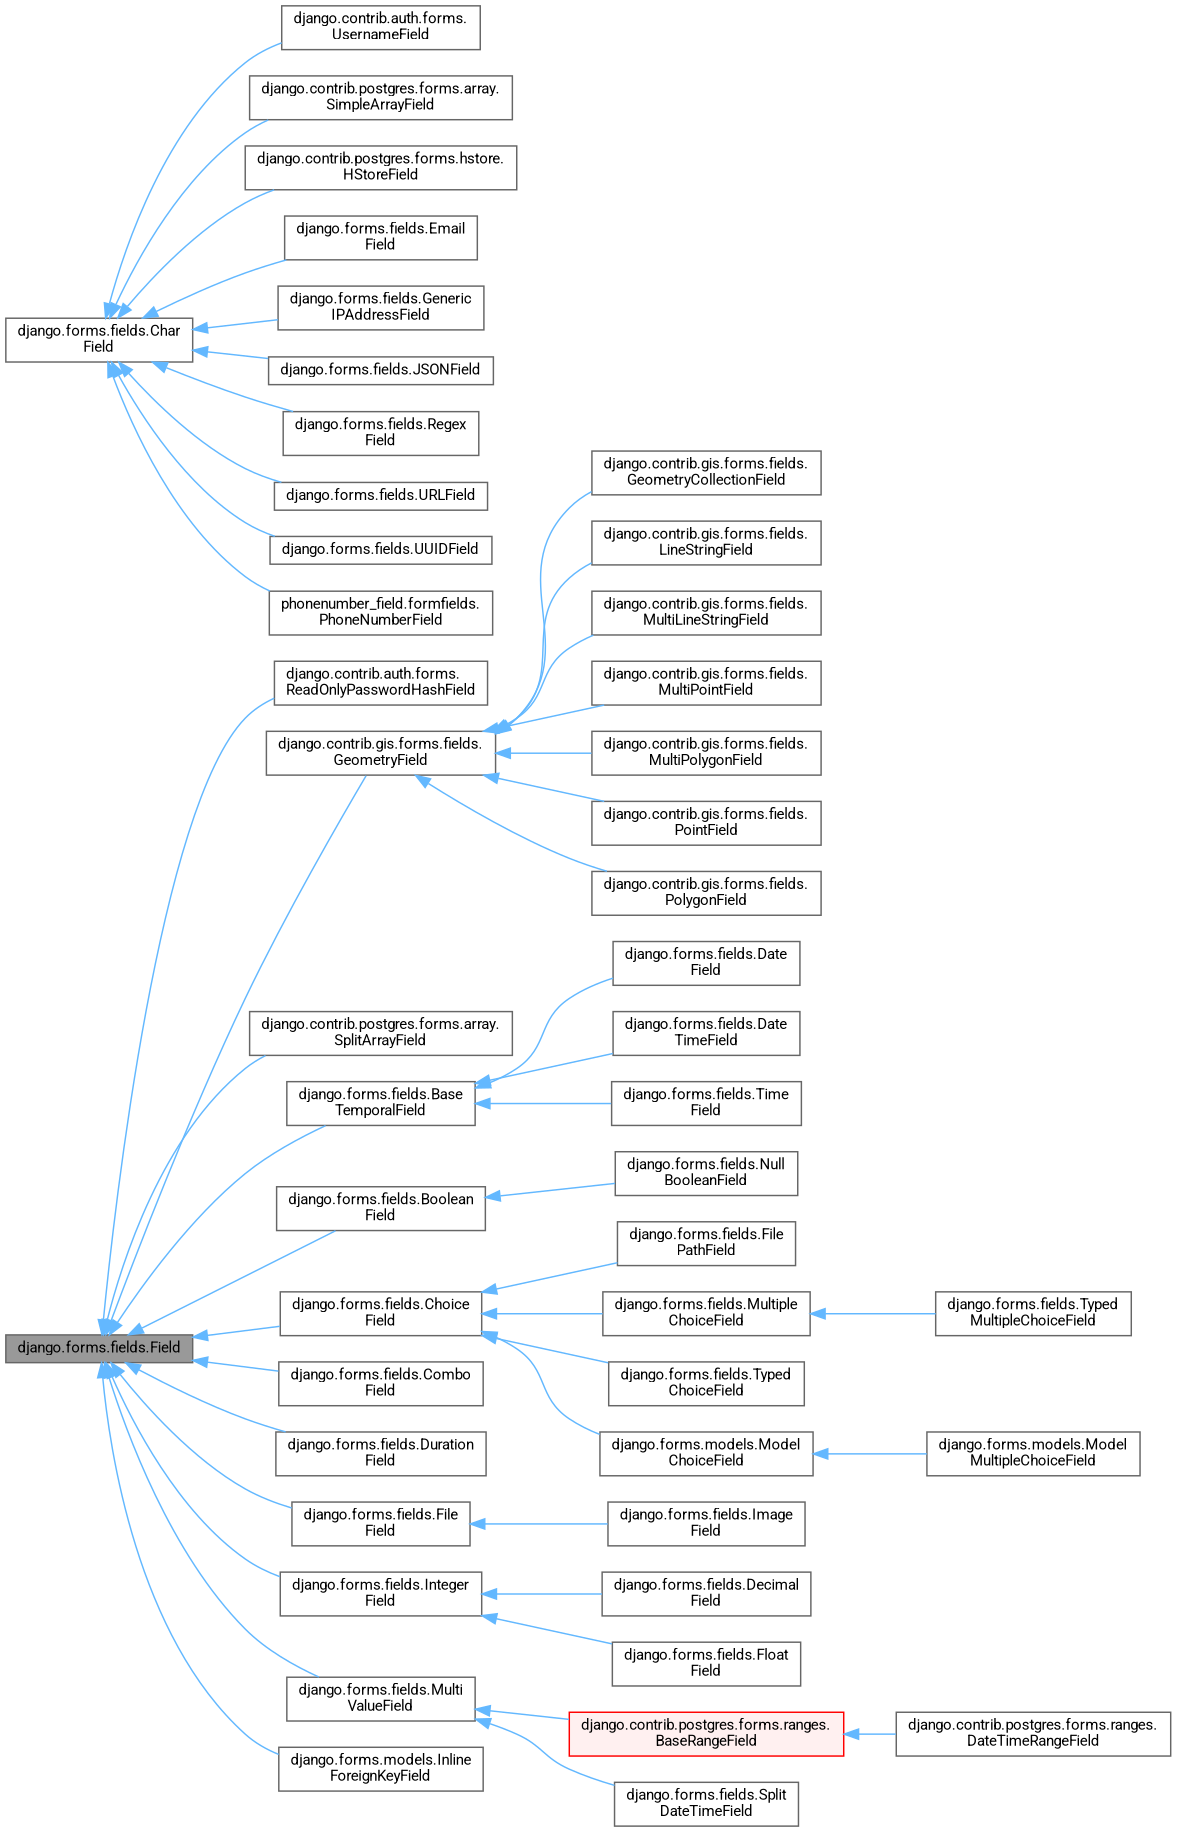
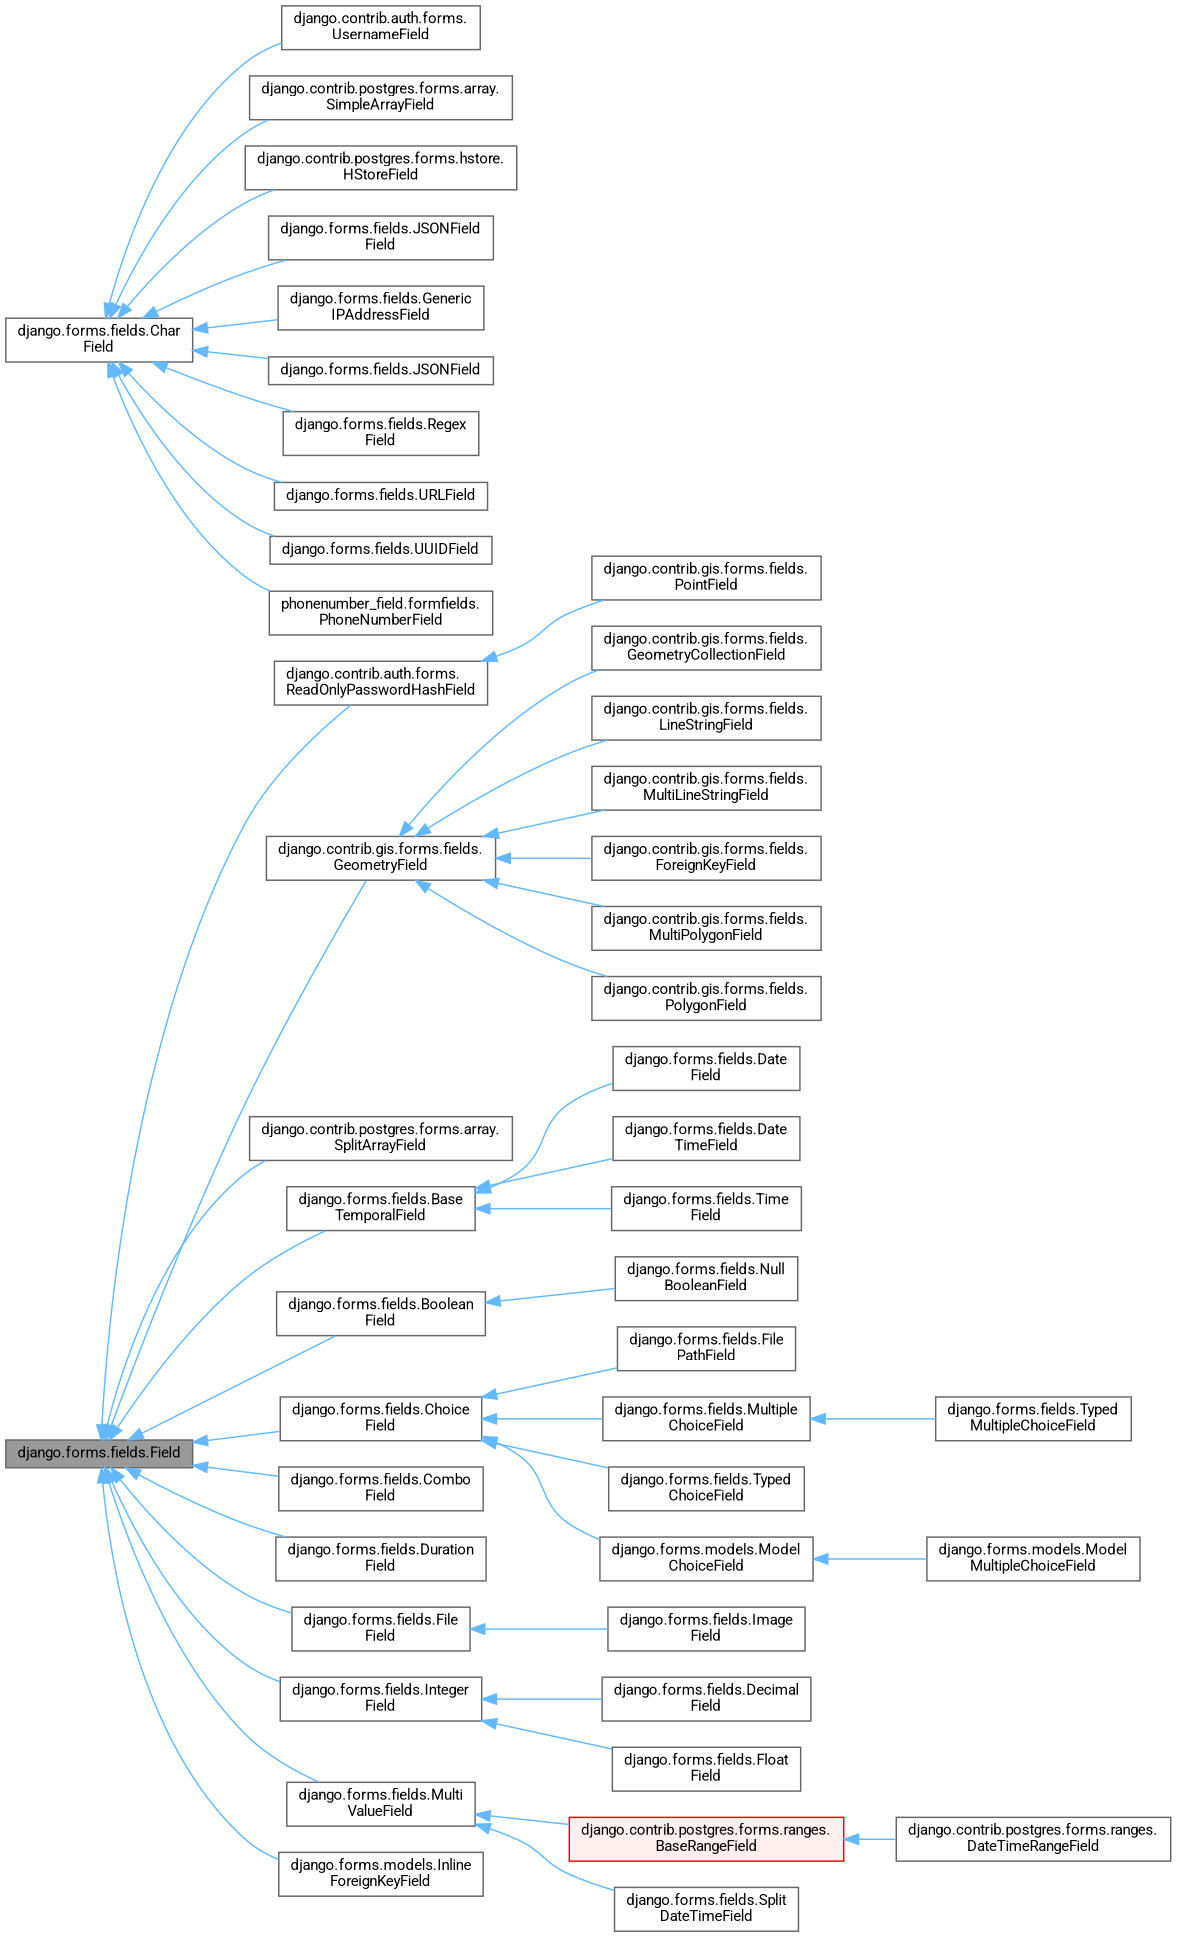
(381, 238) -> (381, 238)
(707, 683) -> (707, 858)
(551, 790) -> (549, 626)
